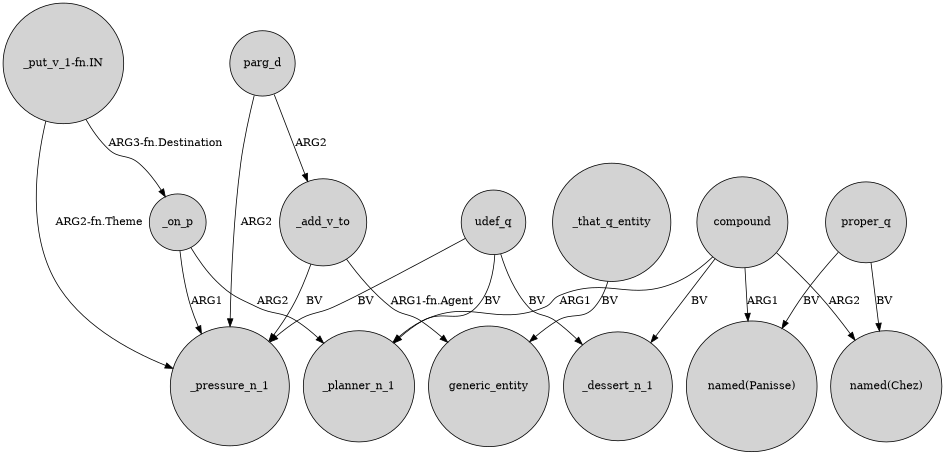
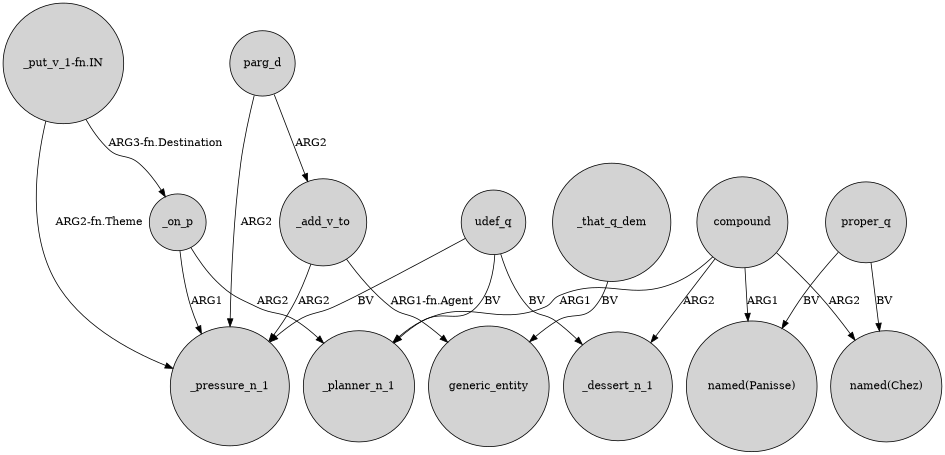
(612, 222) -> (612, 222)
(314, 301) -> (314, 301)
(699, 301) -> (699, 301)
